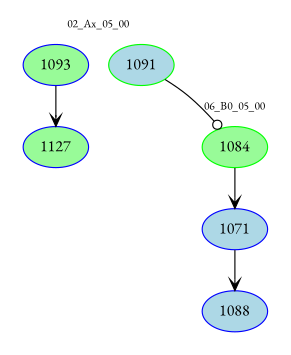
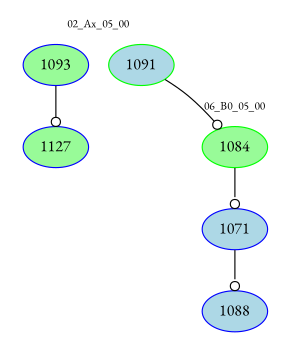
(56, 102) -> (56, 102)
(235, 183) -> (235, 183)
(235, 265) -> (235, 265)
